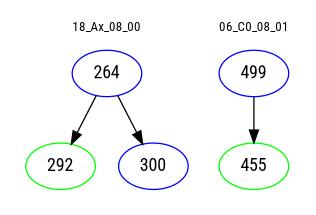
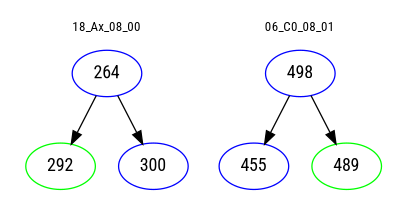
(254, 73) -> (300, 73)
(254, 166) -> (254, 166)
none -> (347, 166)
